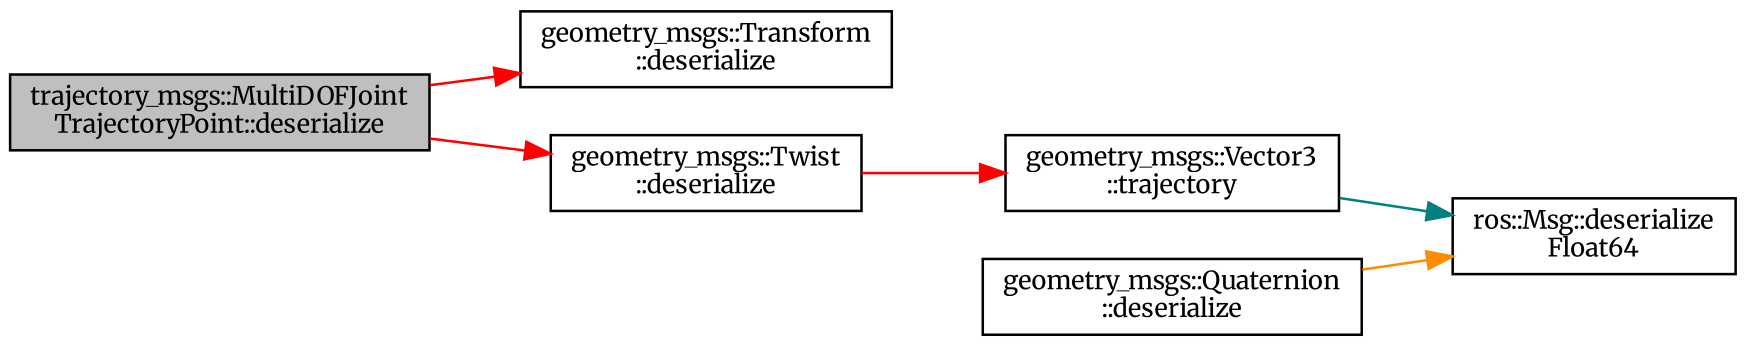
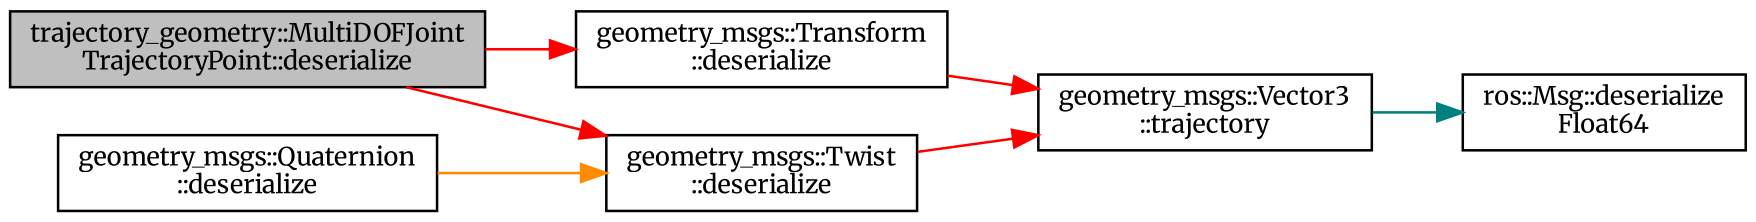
none -> (980, 80)
(220, 112) -> (248, 49)
(1395, 265) -> (509, 173)
